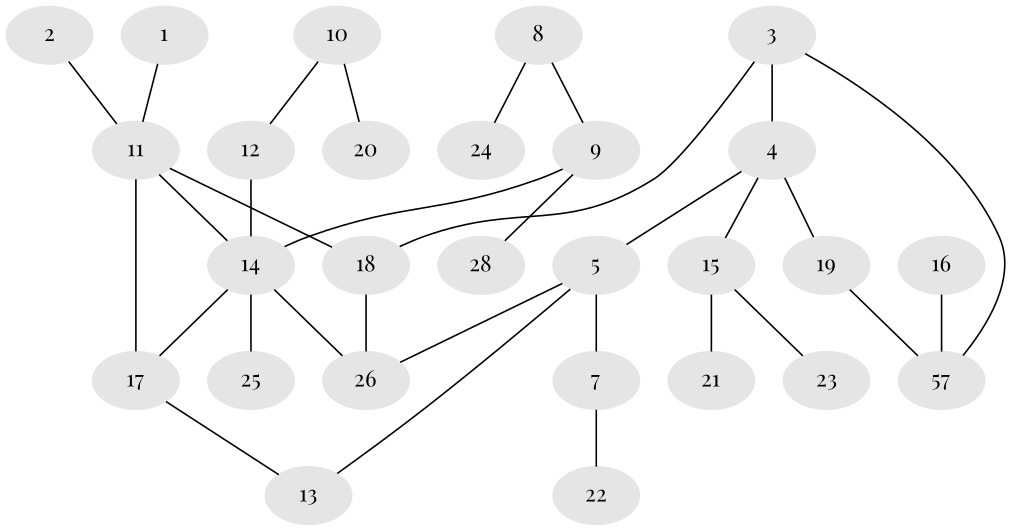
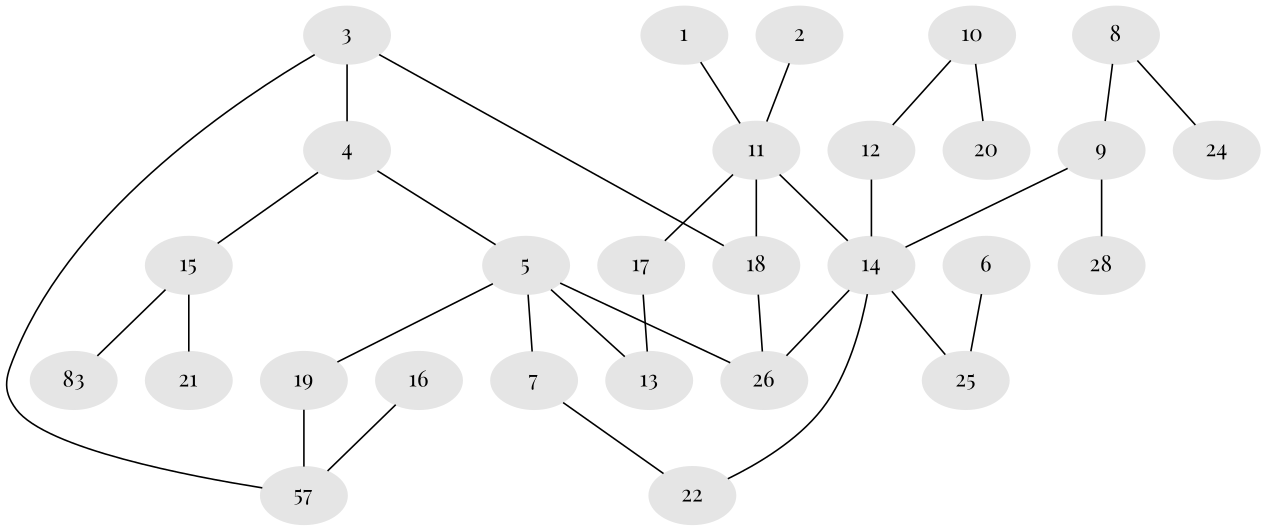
(799, 208) -> (415, 323)
none -> (987, 265)
(194, 323) -> (824, 406)
(826, 380) -> (74, 380)
